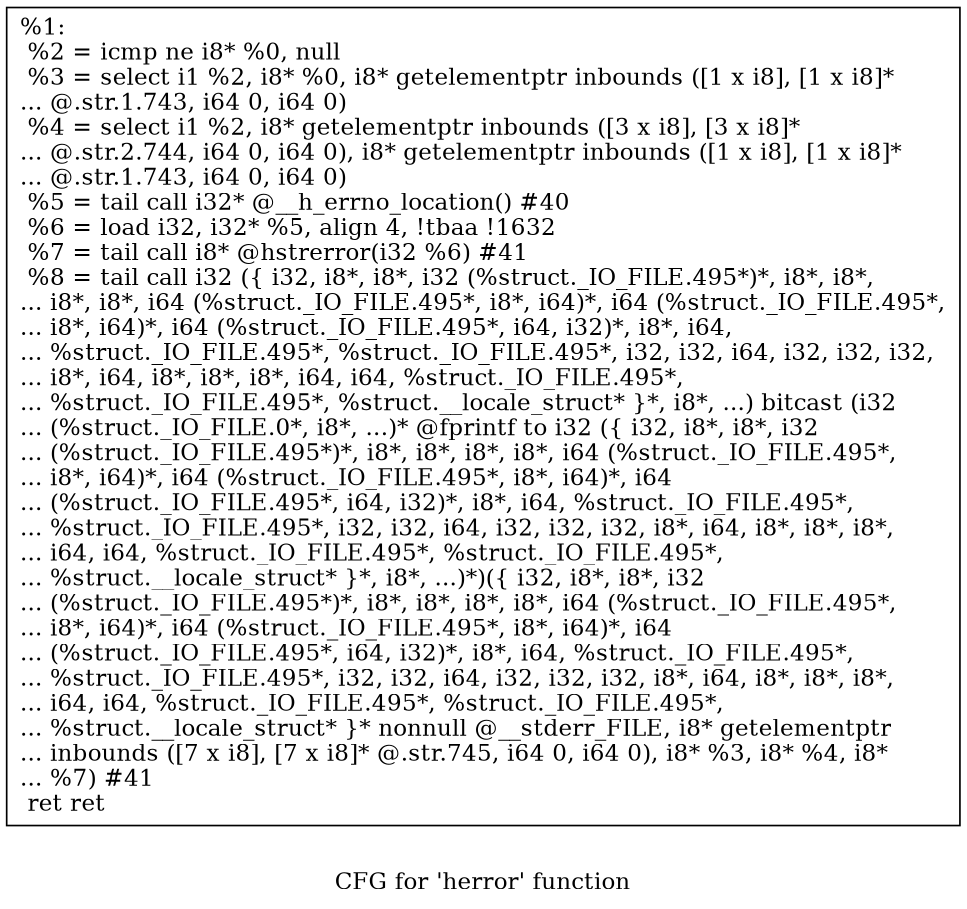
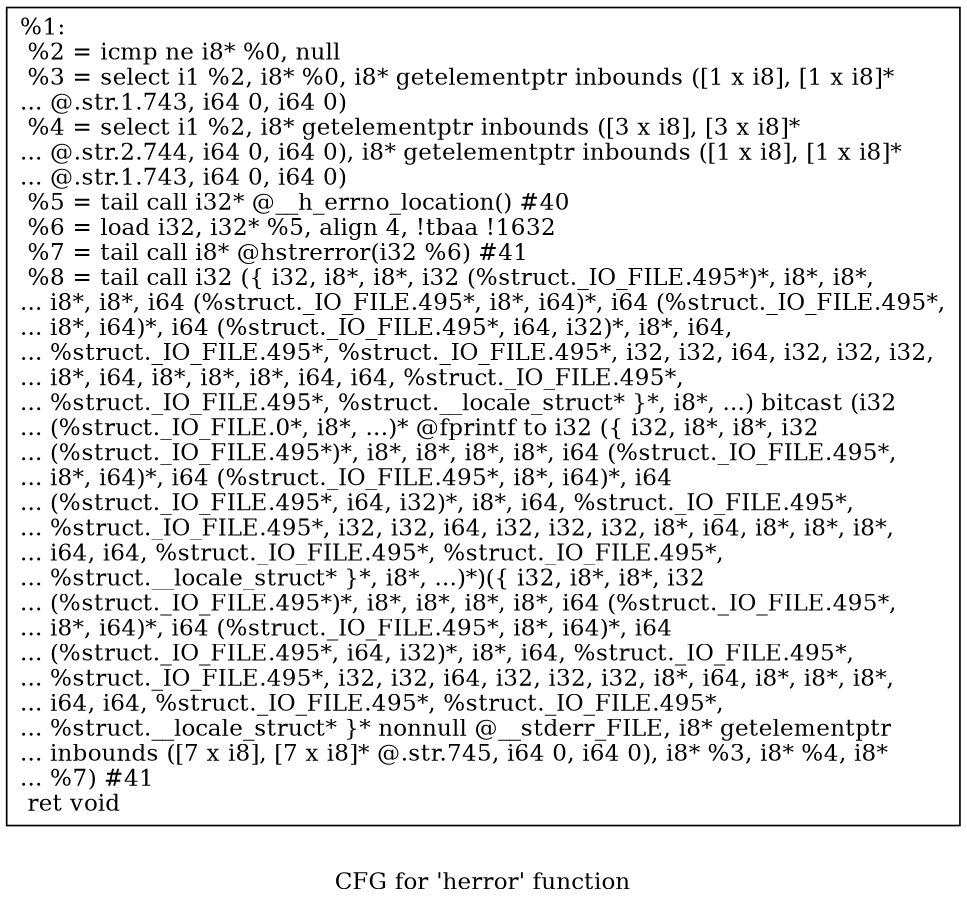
(63, 804) -> (71, 804)
